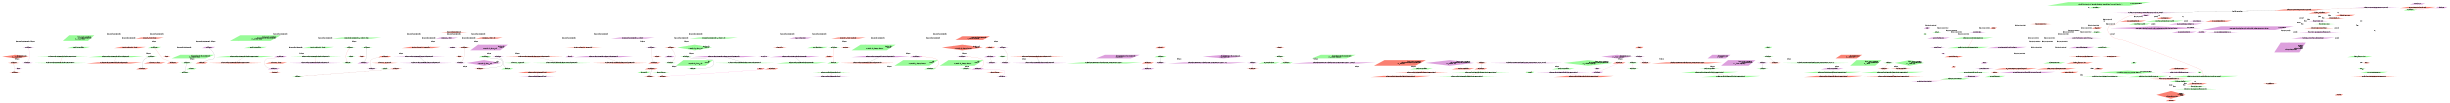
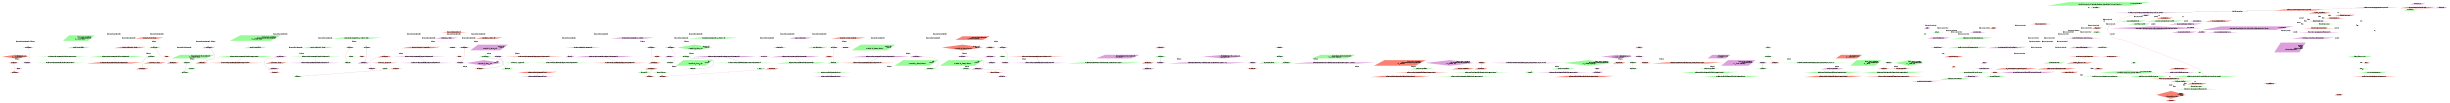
(2133, 21) -> (2133, 21)
none -> (670, 33)
(760, 69) -> (760, 69)
